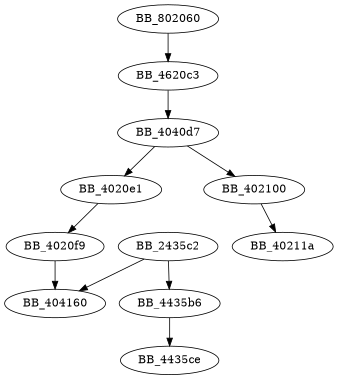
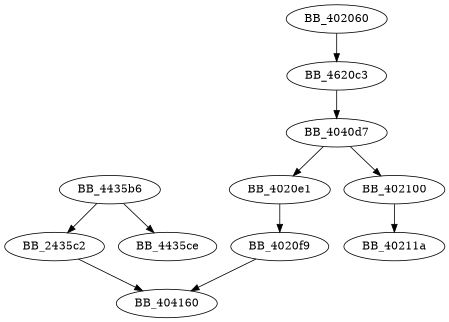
(168, 19) -> (337, 19)
(169, 271) -> (85, 215)
